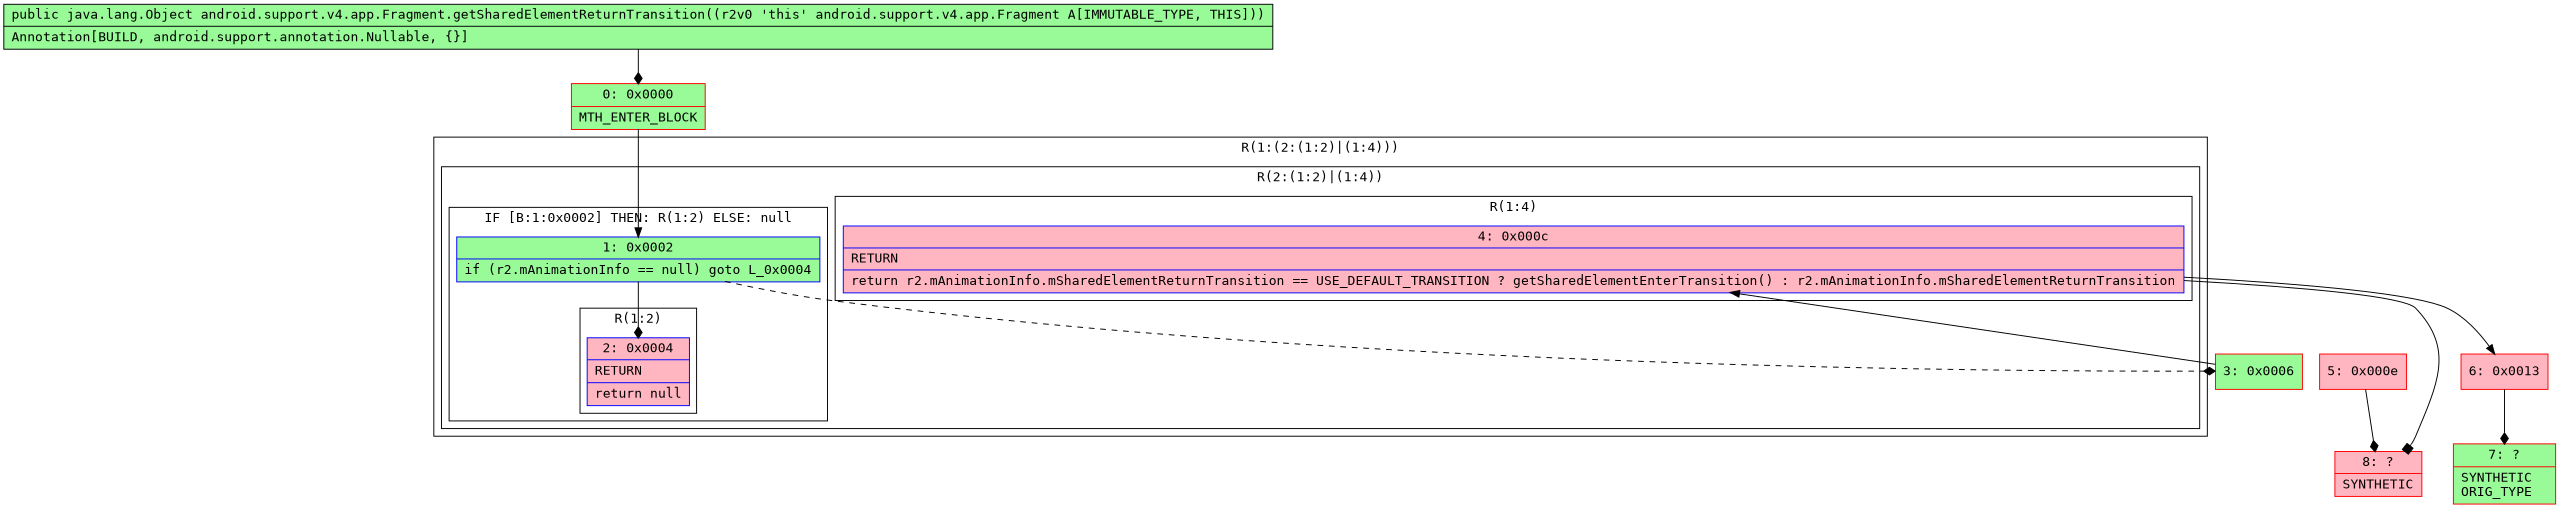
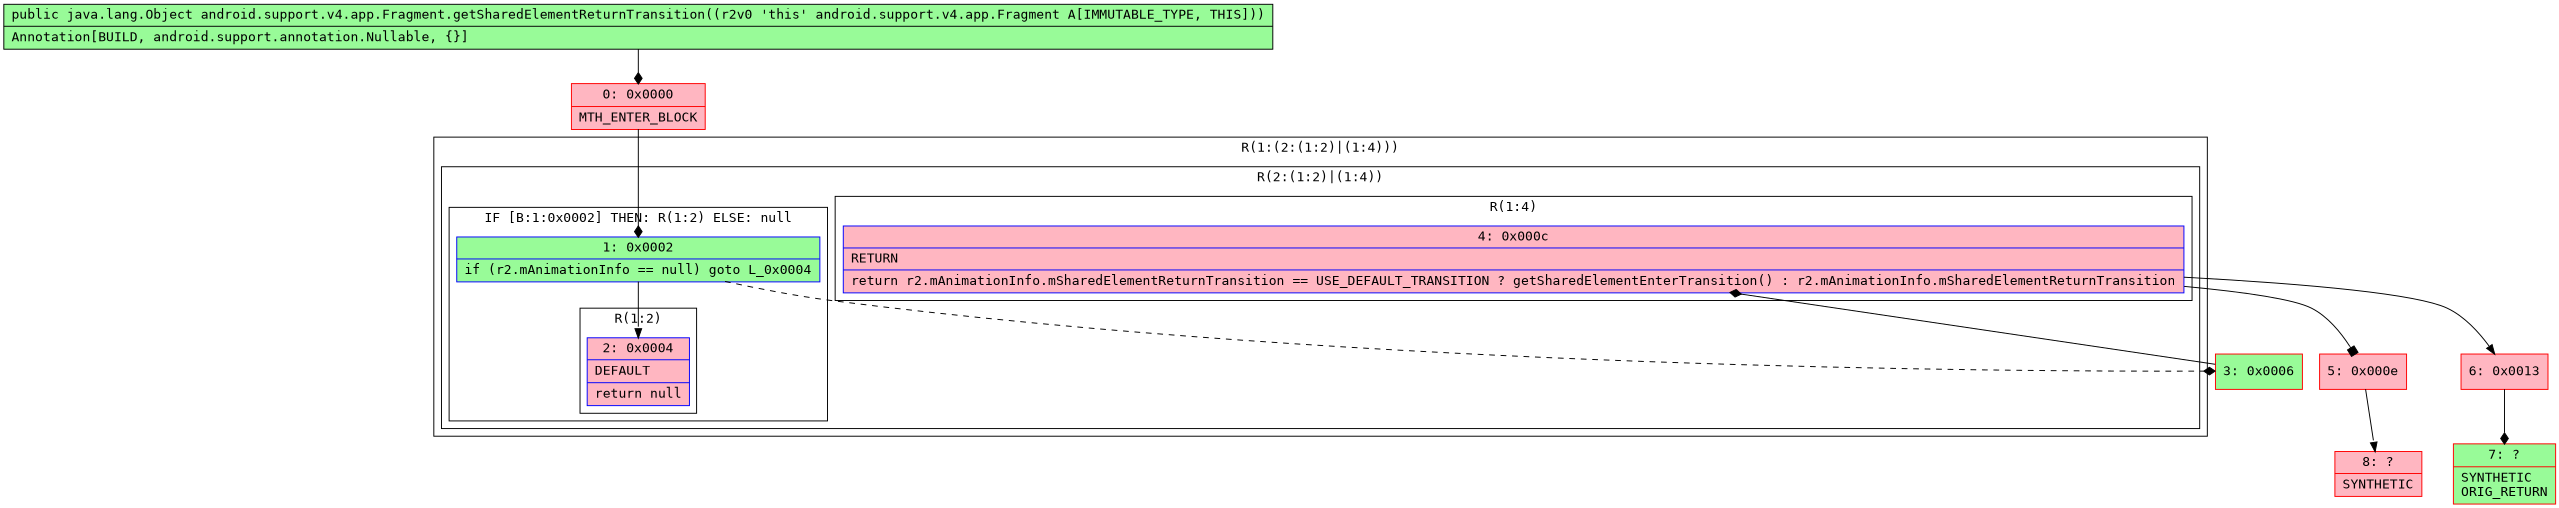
(638, 107) -> (638, 107)
(638, 178) -> (638, 178)
(638, 302) -> (638, 302)
(2411, 306) -> (2275, 298)
(1977, 329) -> (1977, 329)
(619, 371) -> (623, 371)
(2370, 415) -> (2370, 415)
(2497, 492) -> (2505, 492)
